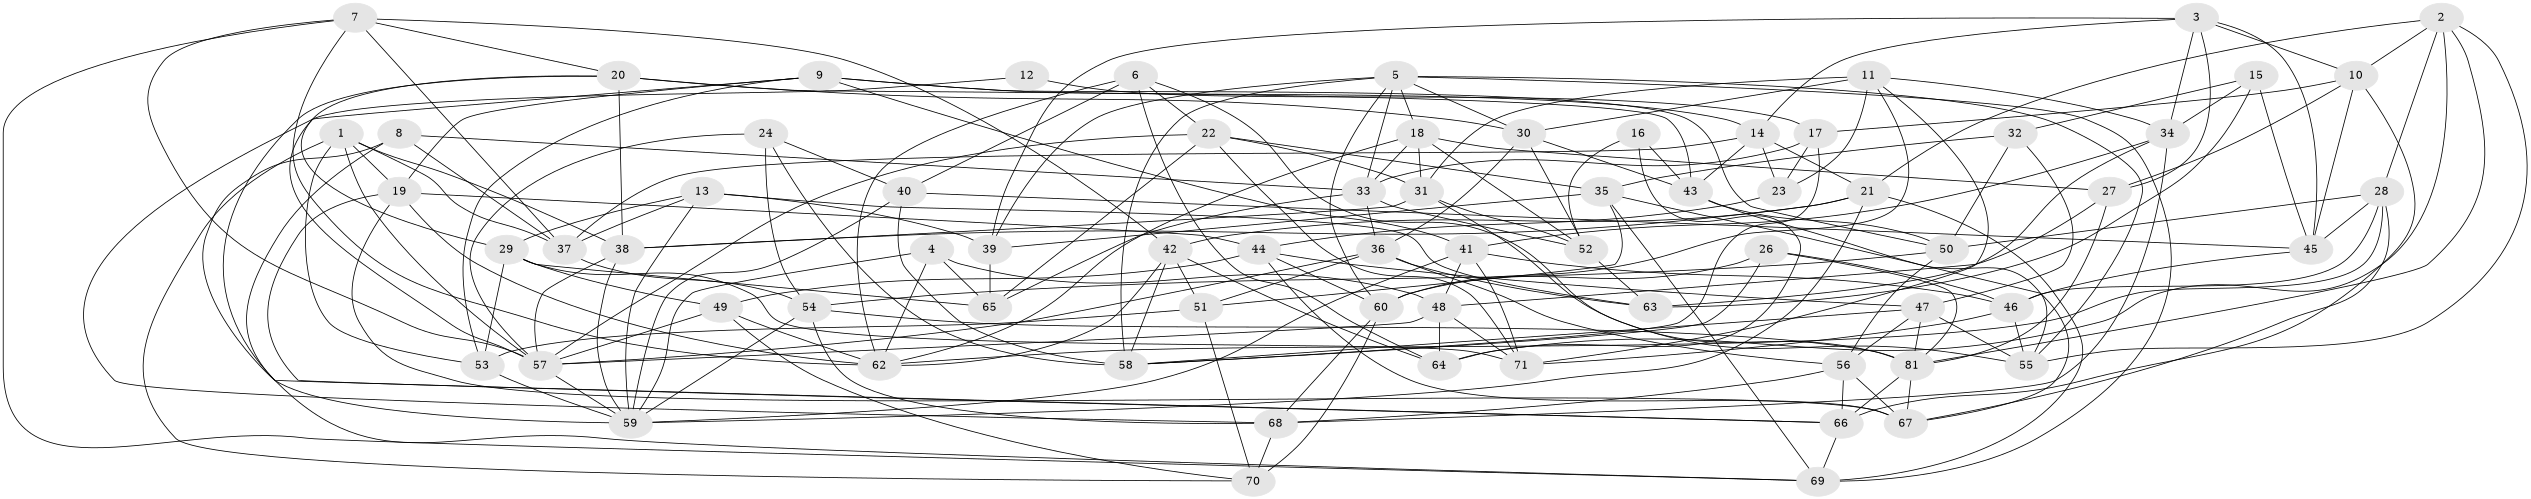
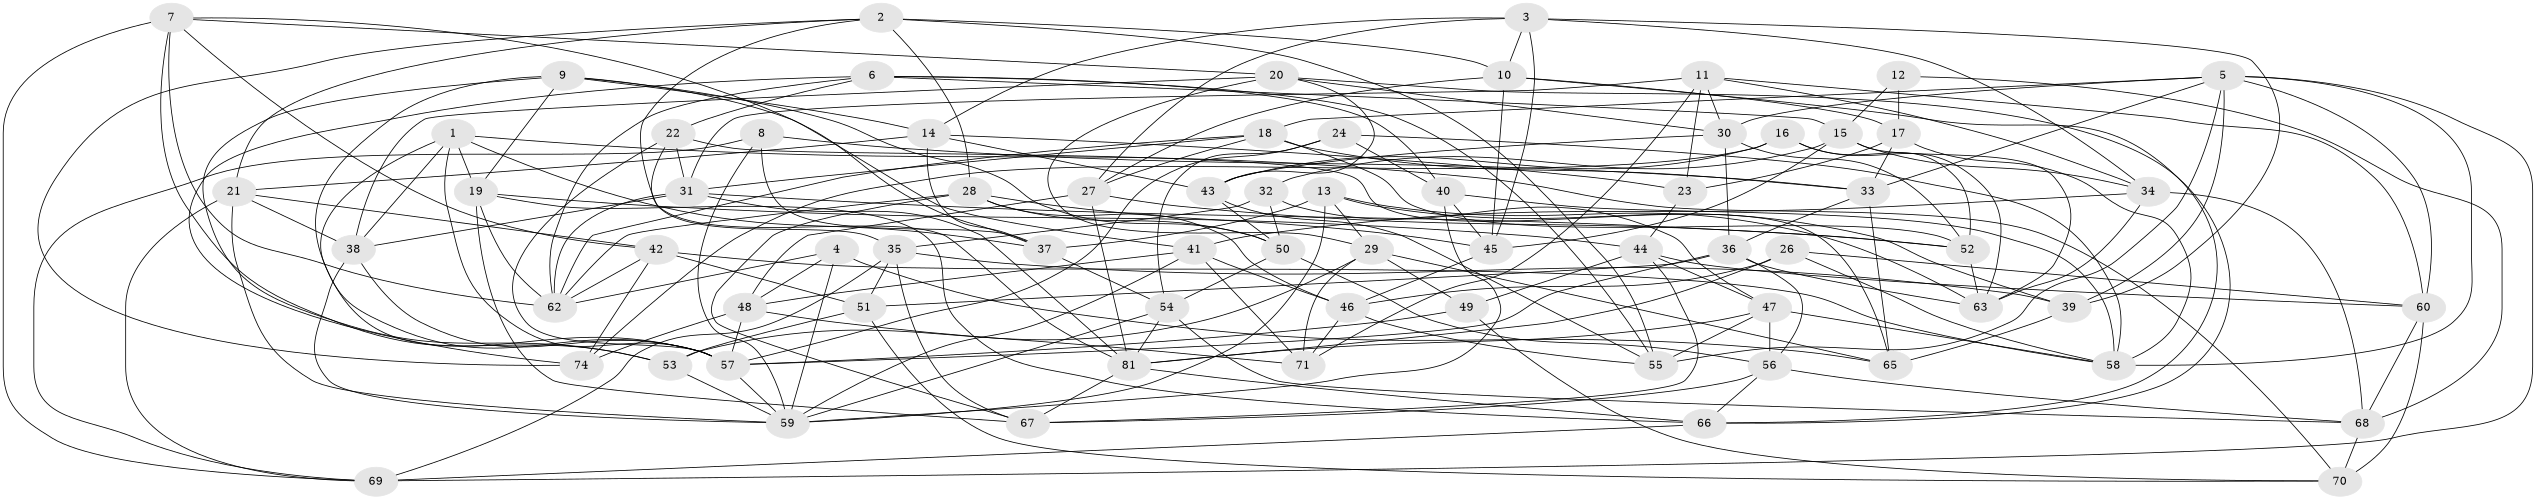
none -> (1360, 97)
none -> (1870, 105)
none -> (1964, 171)
(1473, 224) -> (1528, 224)
(1369, 272) -> none
(799, 338) -> (587, 221)
(1440, 366) -> (582, 366)
